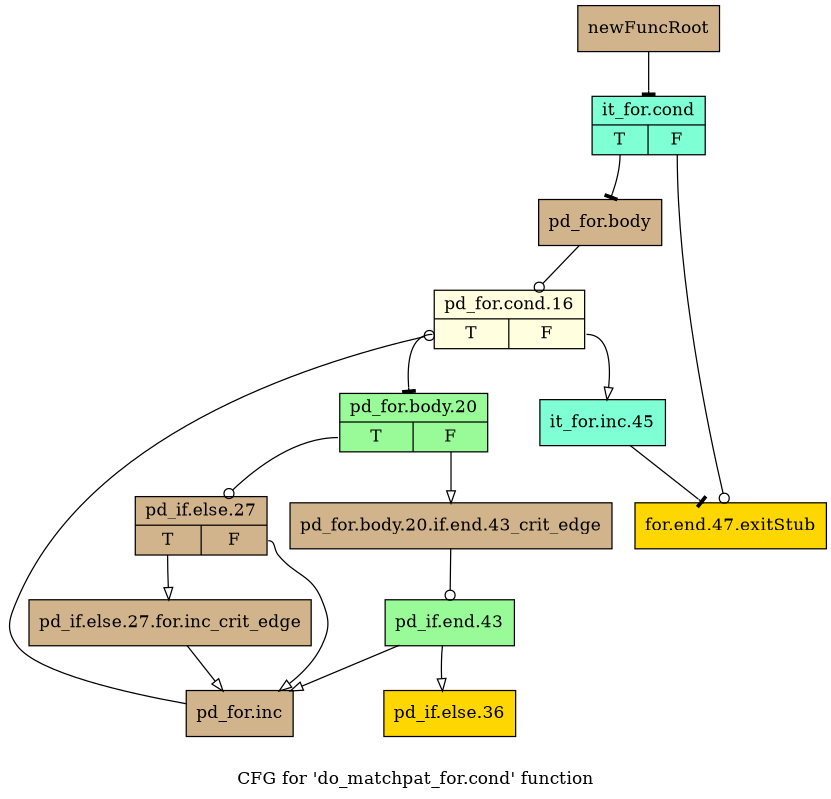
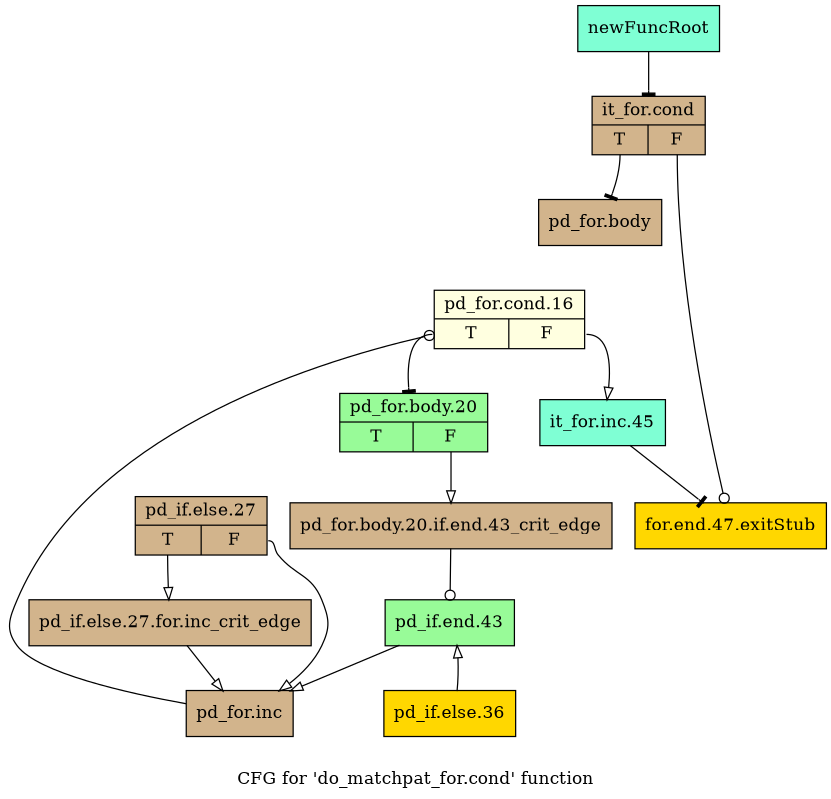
(649, 29) -> (649, 29)
(649, 126) -> (649, 126)
(561, 264) -> none
(281, 454) -> none
(441, 662) -> (458, 675)
